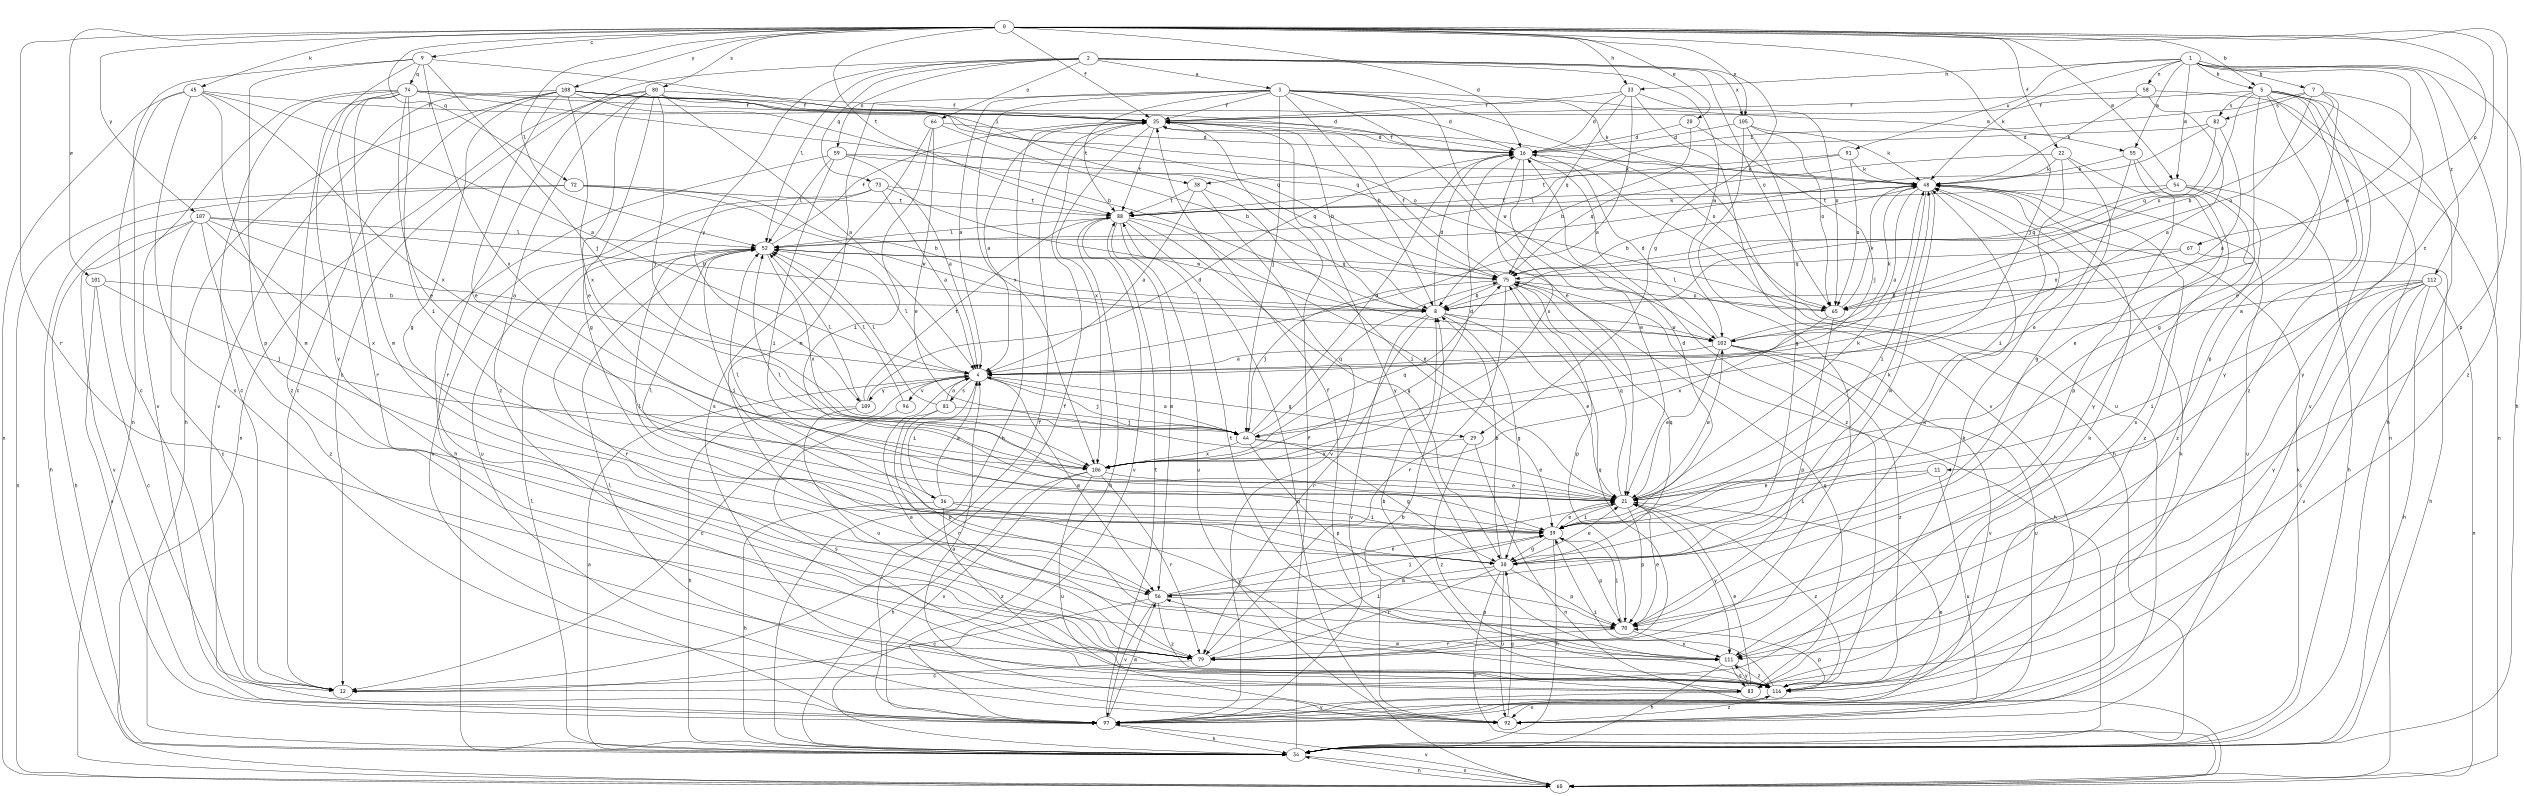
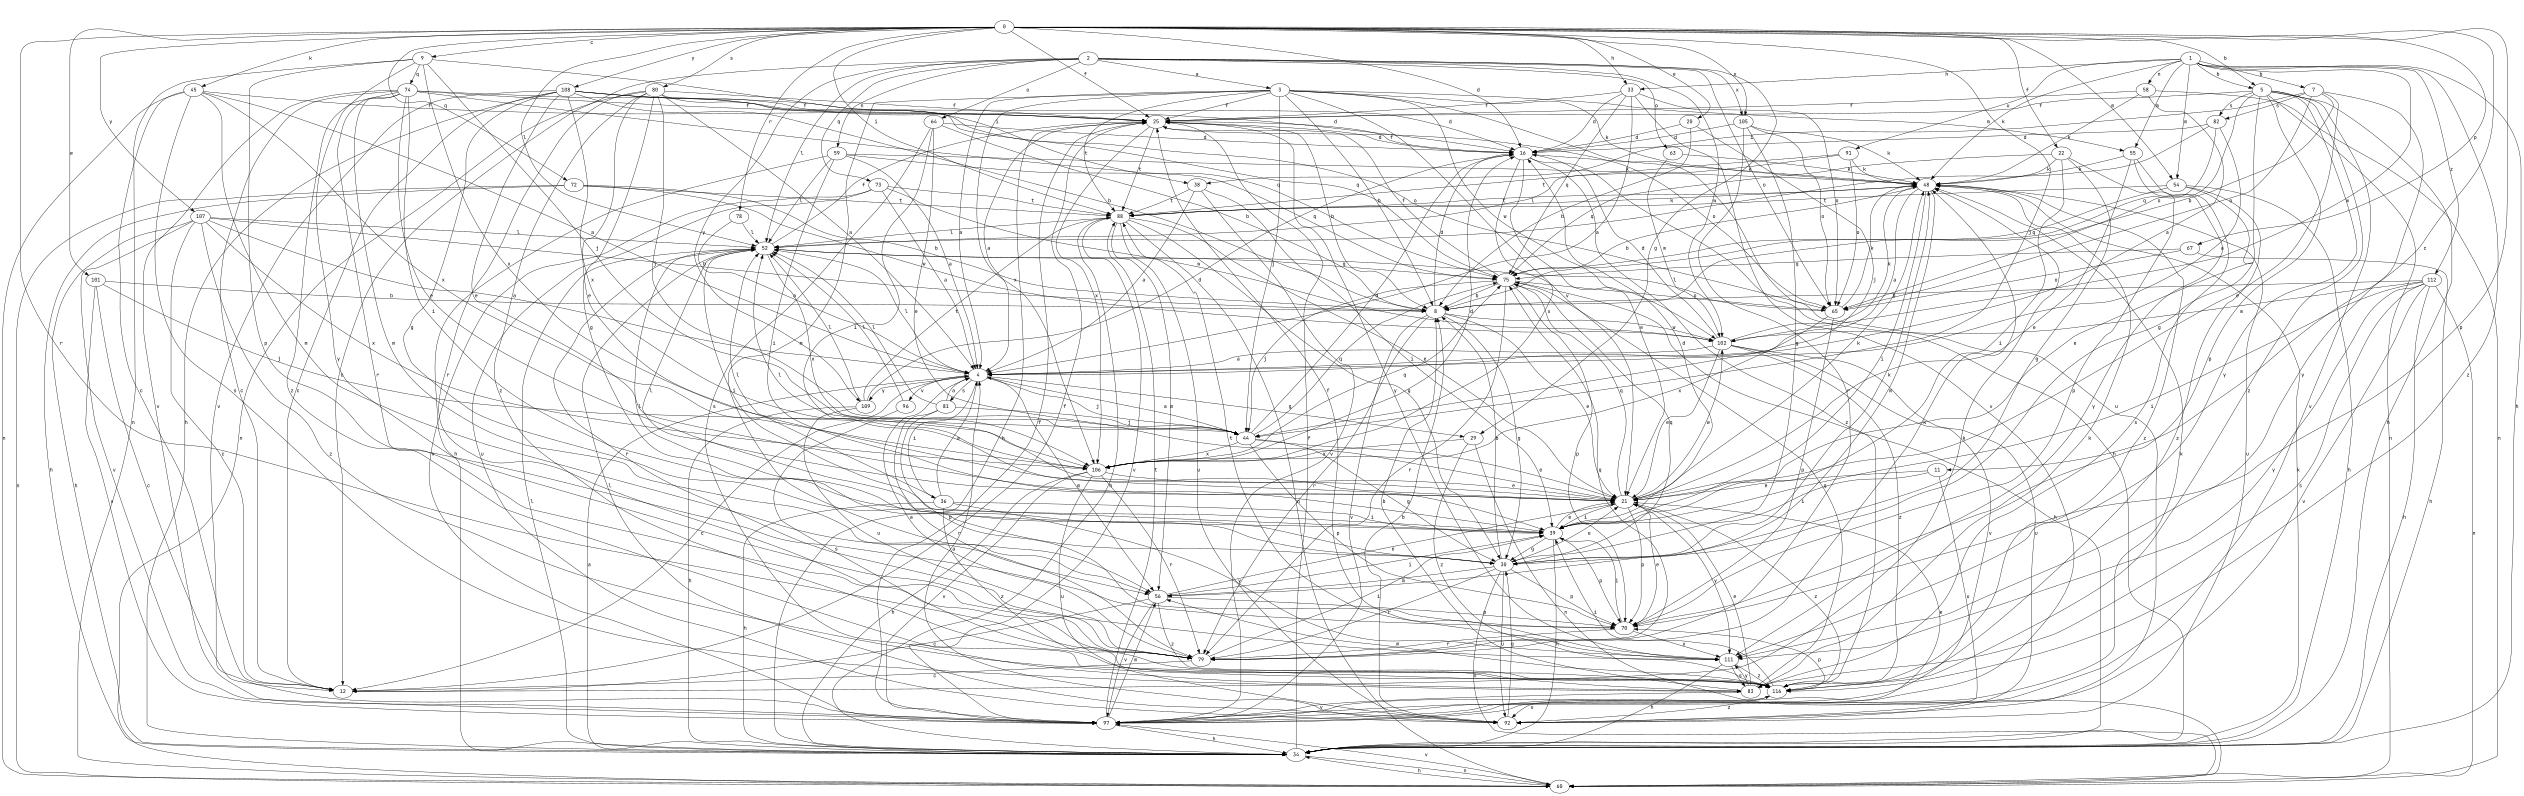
(876, 122) -> (876, 122)
none -> (1673, 153)
none -> (739, 217)
(1567, 296) -> (1567, 296)
